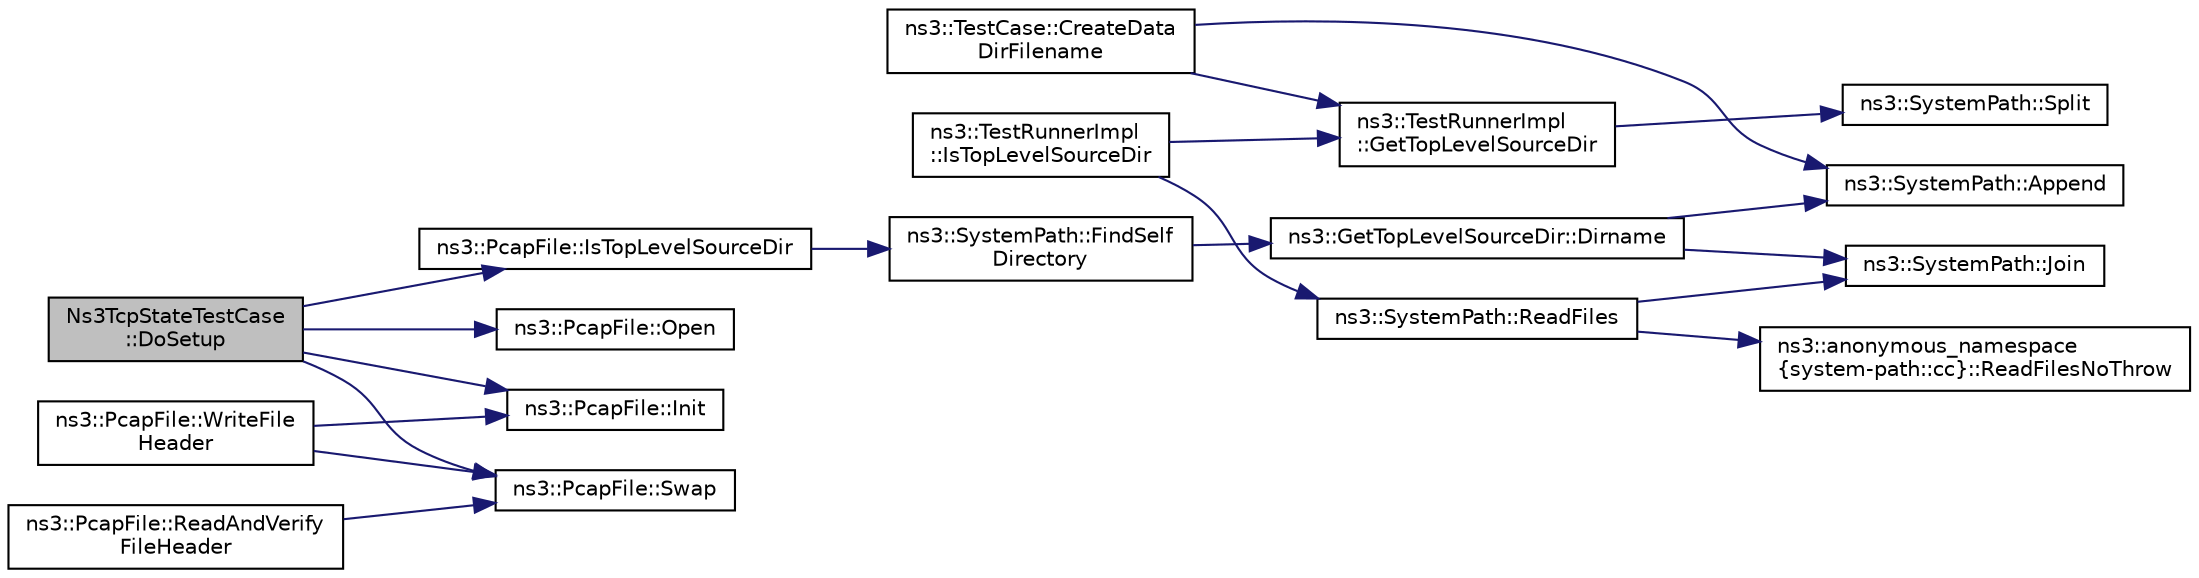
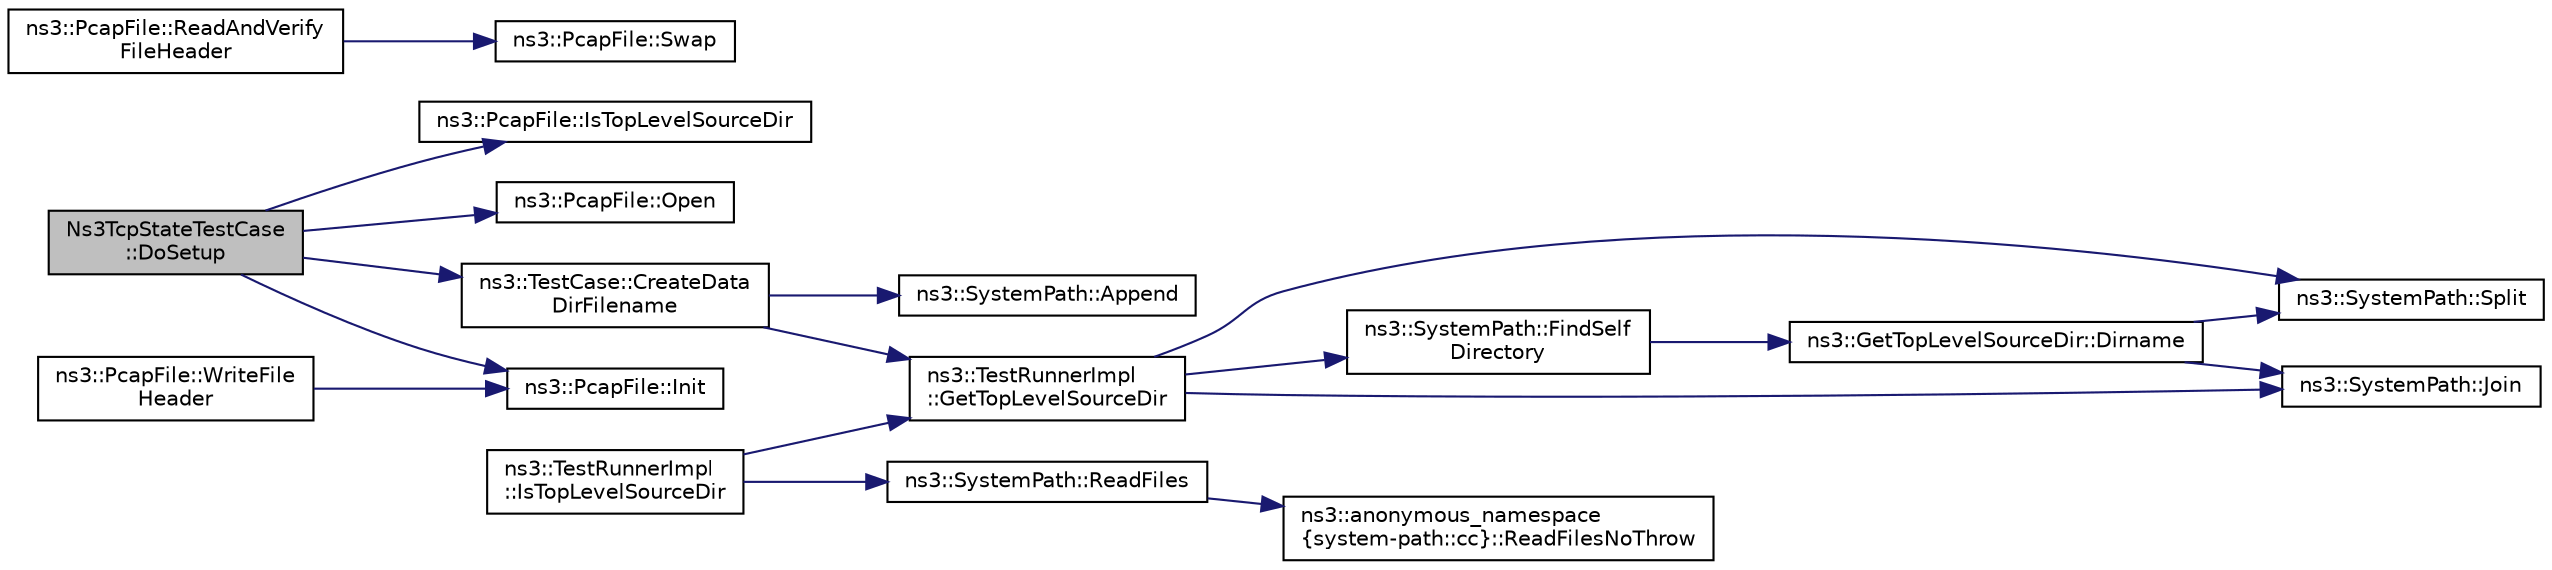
(1736, 211) -> (2225, 319)
(840, 249) -> (1255, 367)
(1731, 292) -> (1723, 396)
(376, 409) -> (371, 266)
(394, 462) -> none
